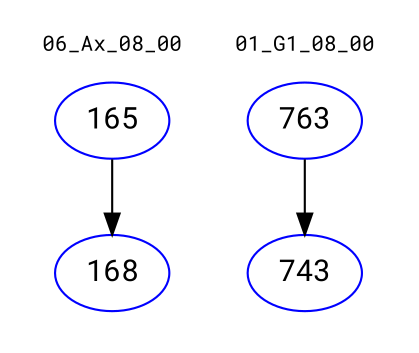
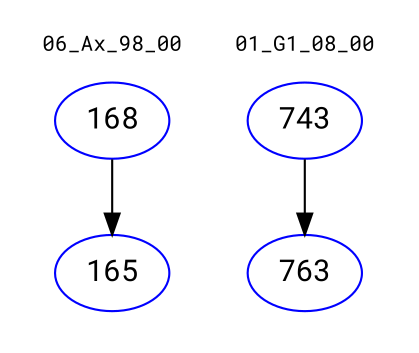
(113, 46) -> (113, 46)
(112, 186) -> (112, 186)
(305, 186) -> (305, 186)
